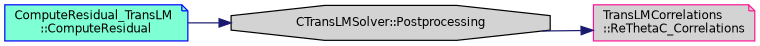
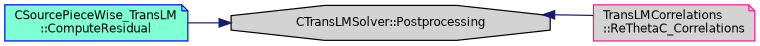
(96, 23) -> (96, 23)
(562, 31) -> (574, 15)
